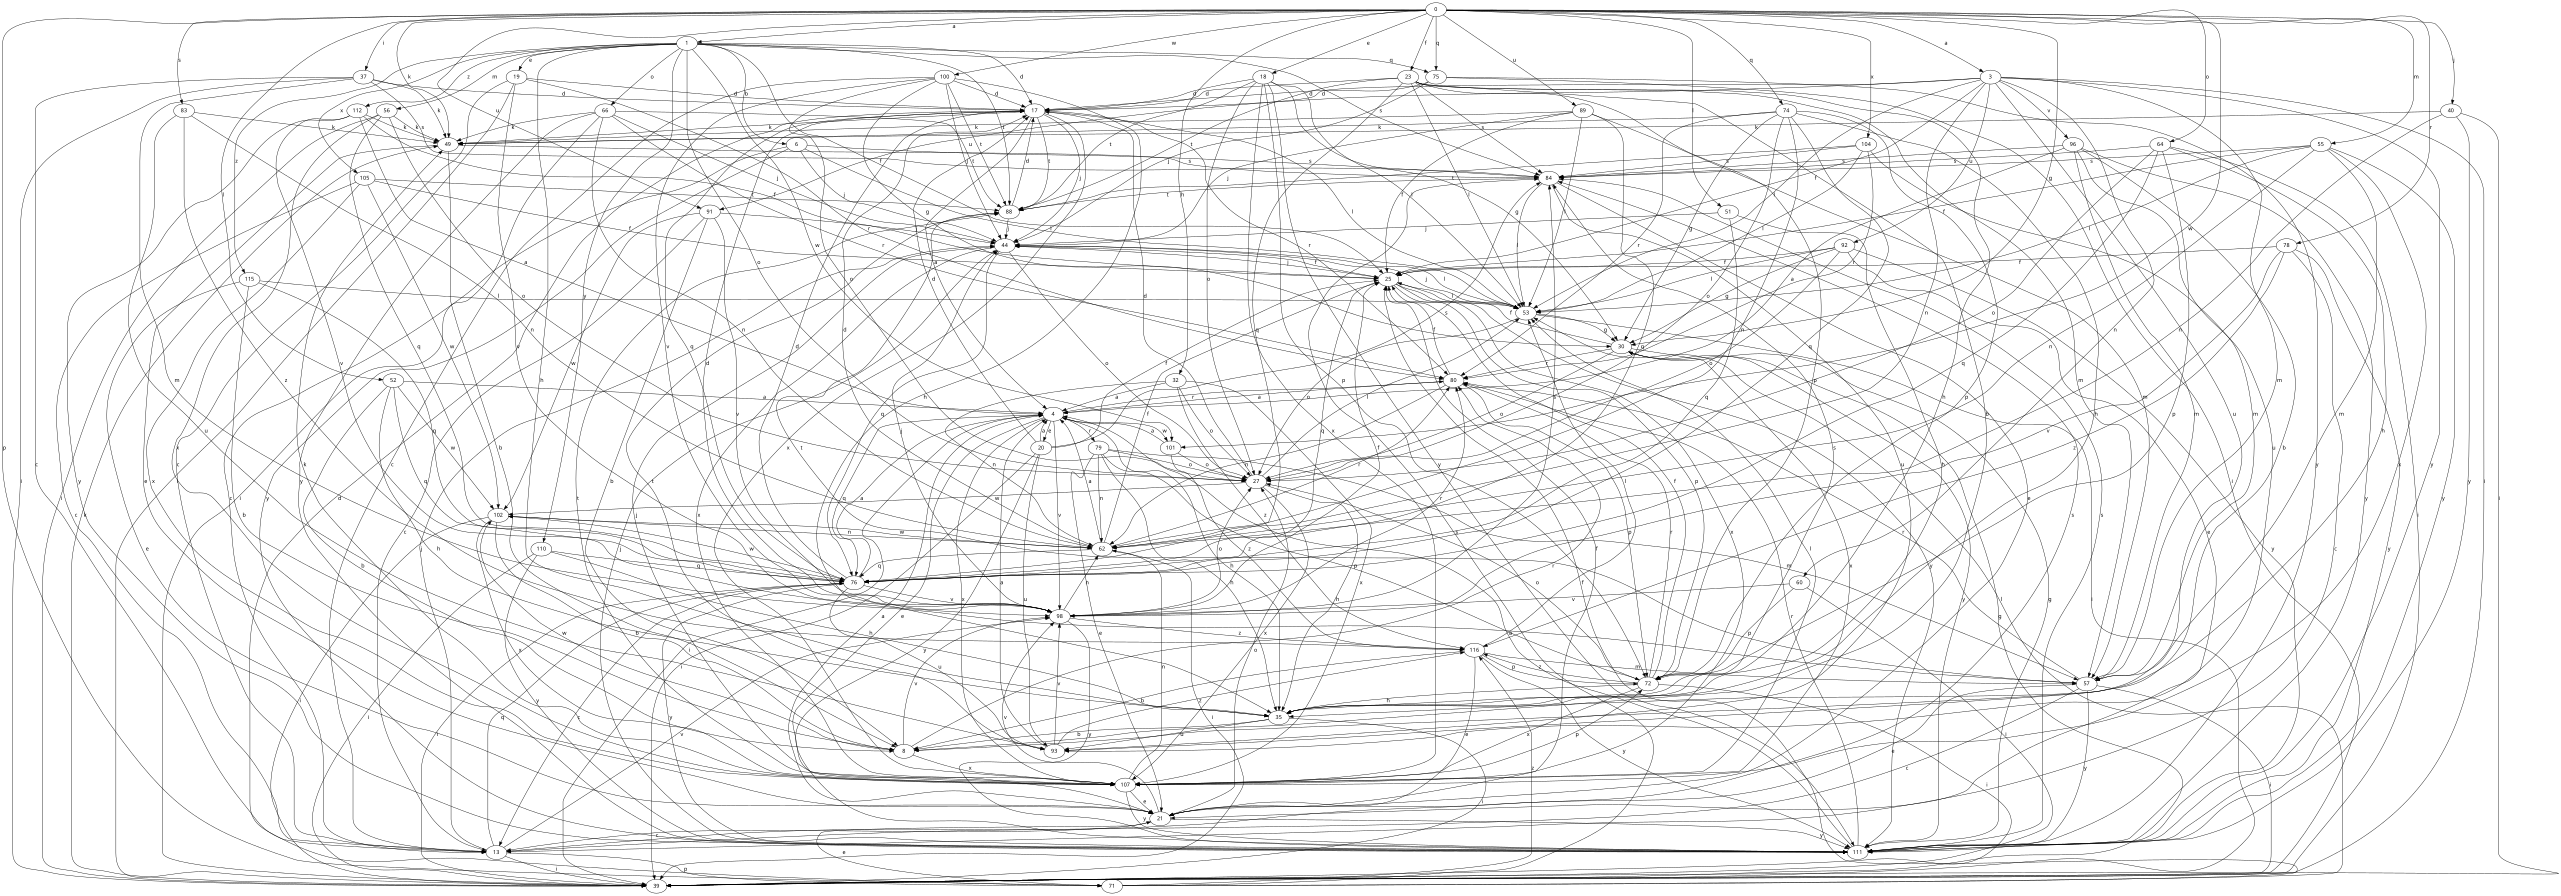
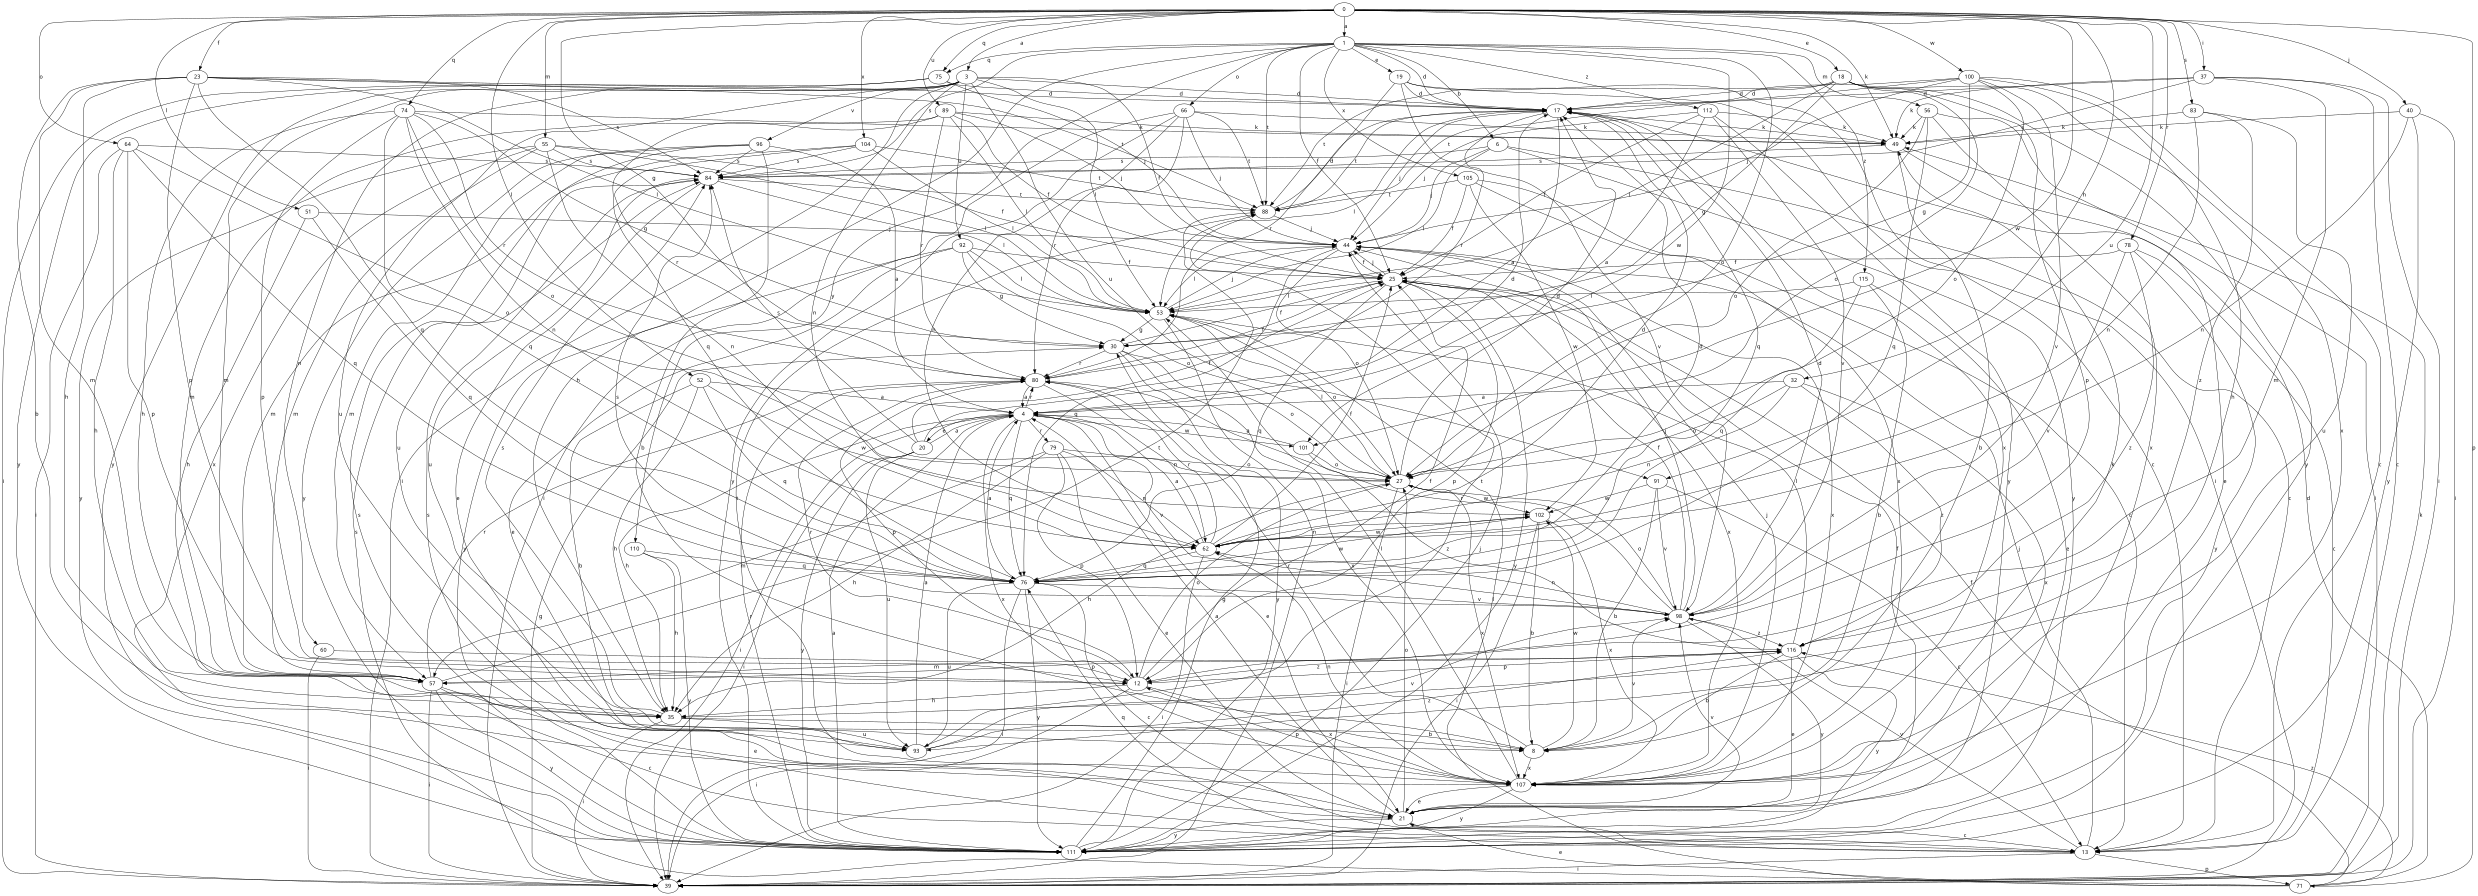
(815, 220) -> (1509, 133)
none -> (922, 282)
(1414, 605) -> none
(1648, 684) -> (1137, 684)
(313, 820) -> (1246, 872)
